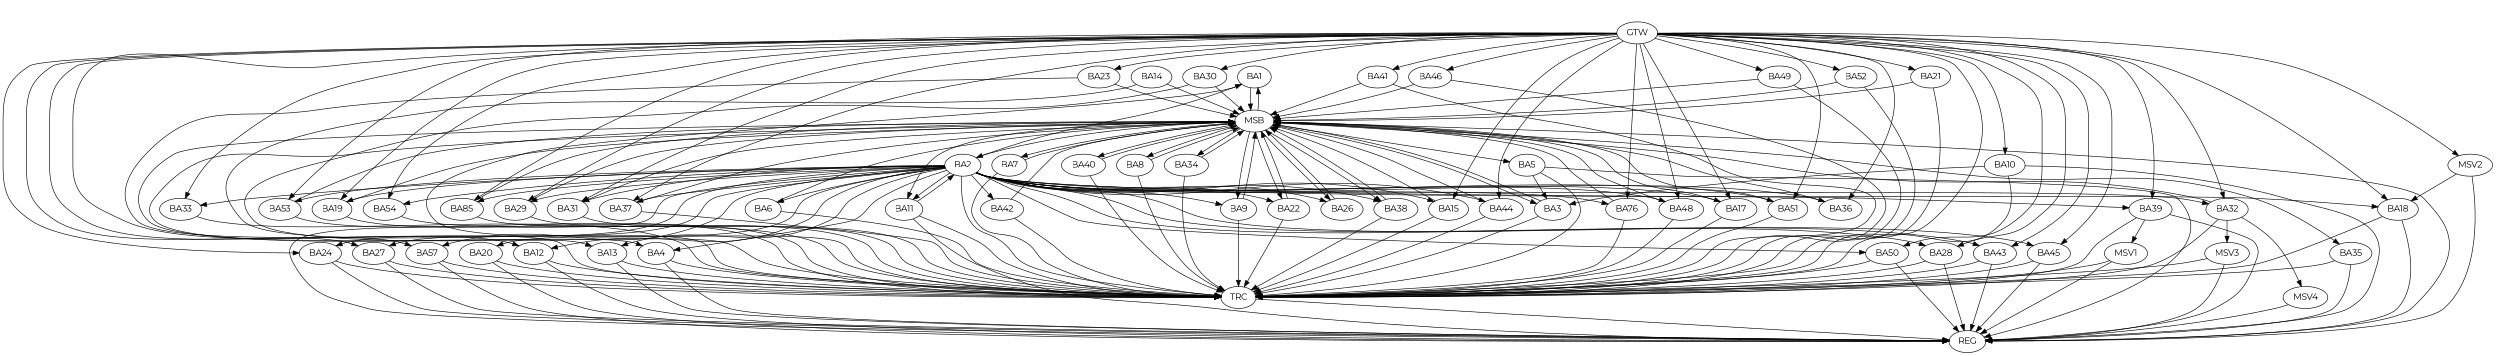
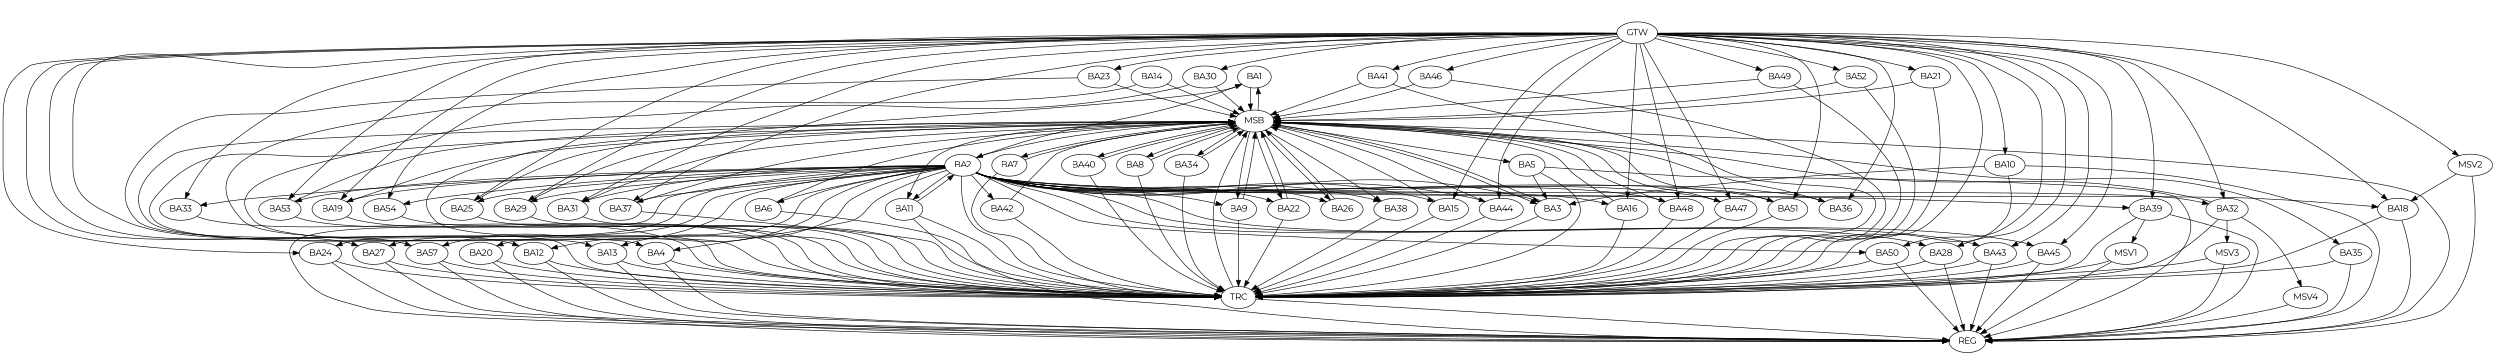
(1332, 163) -> (1213, 210)
none -> (1366, 180)
(462, 209) -> (462, 209)
(1627, 209) -> (1627, 209)
(1736, 209) -> (1736, 209)
